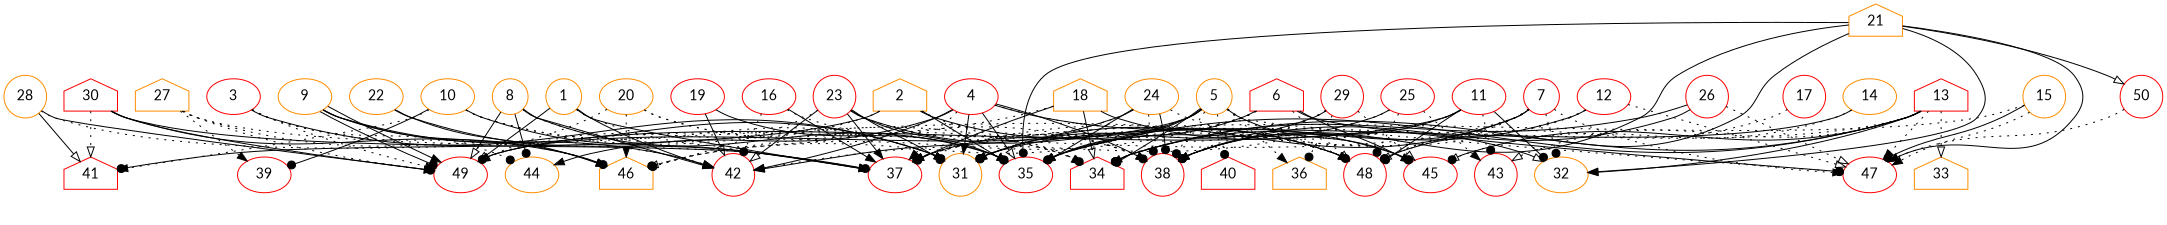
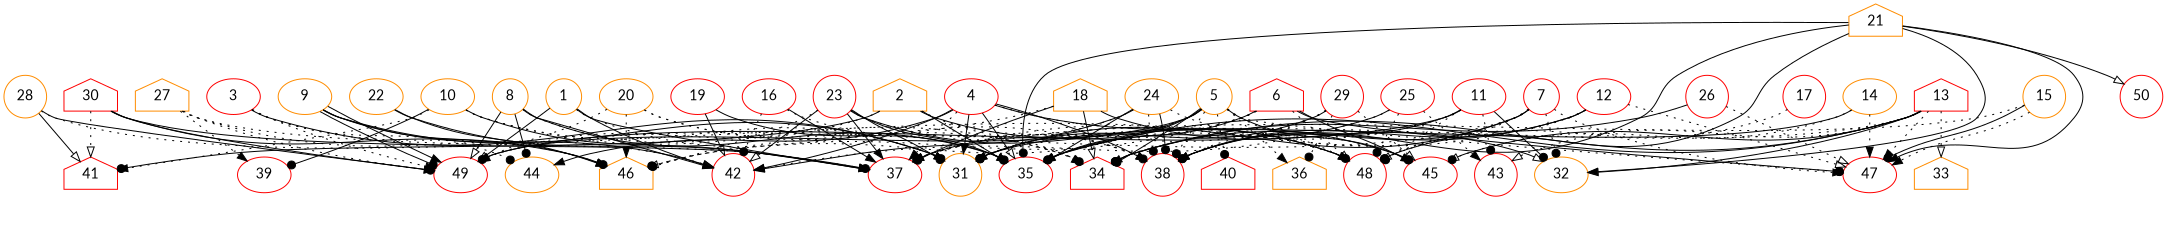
(1425, 134) -> (1425, 134)
(1438, 134) -> (1386, 134)
(2011, 136) -> (1870, 136)
